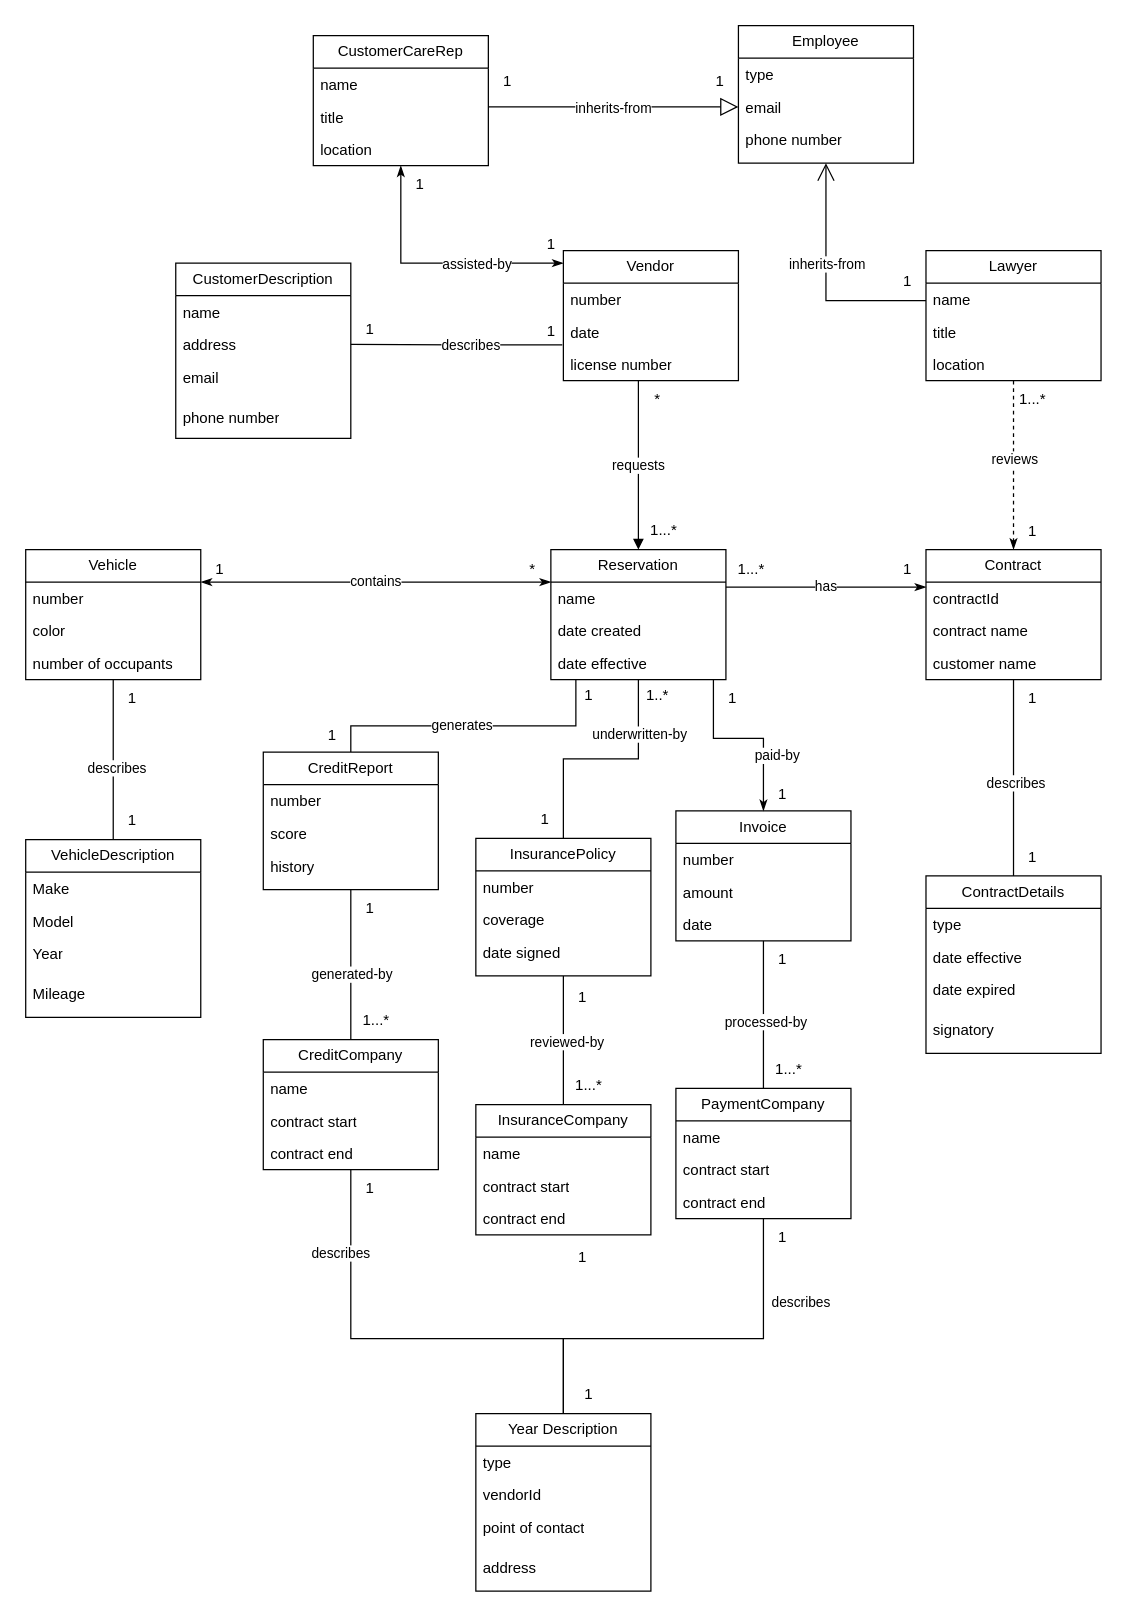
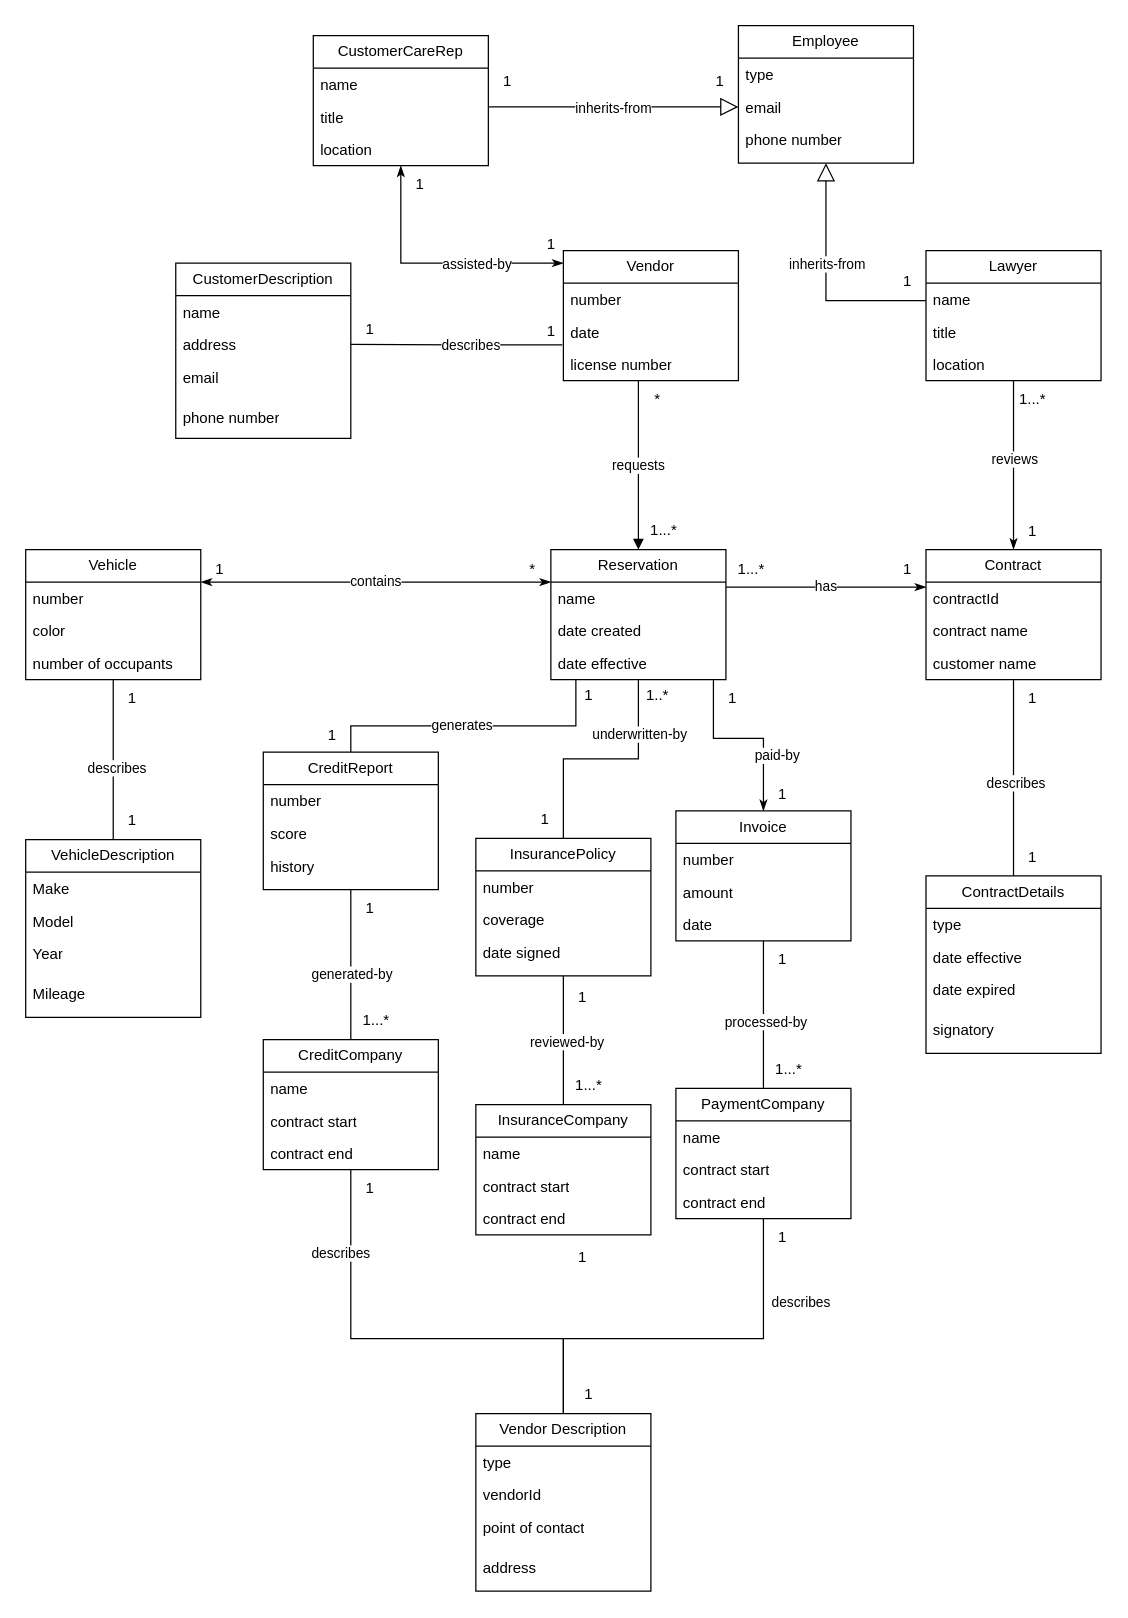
(826, 175) -> (826, 182)
(1013, 502) -> (1013, 502)
(563, 1429) -> (563, 1429)
